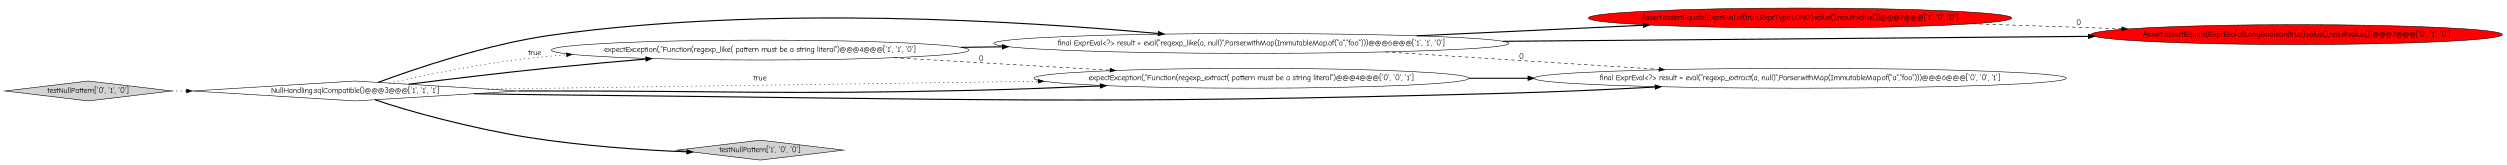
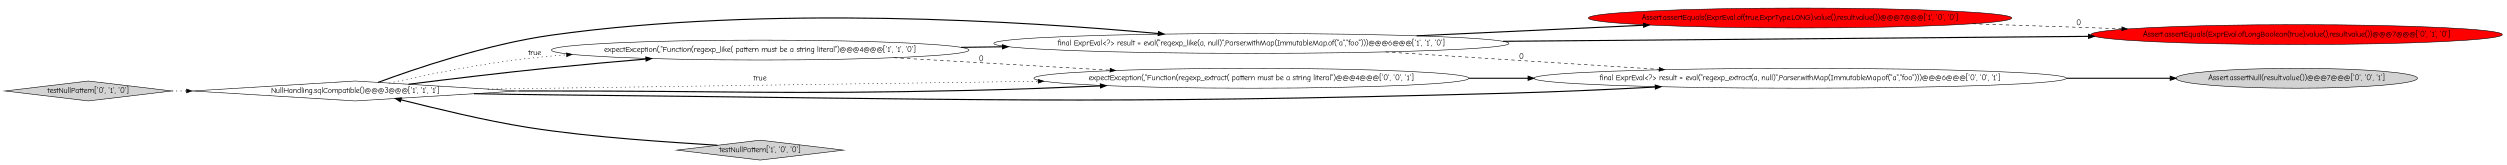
none -> (2297, 78)
(529, 138) -> (558, 132)
